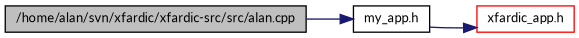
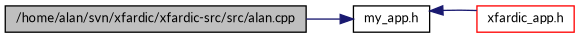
(447, 28) -> (460, 10)
